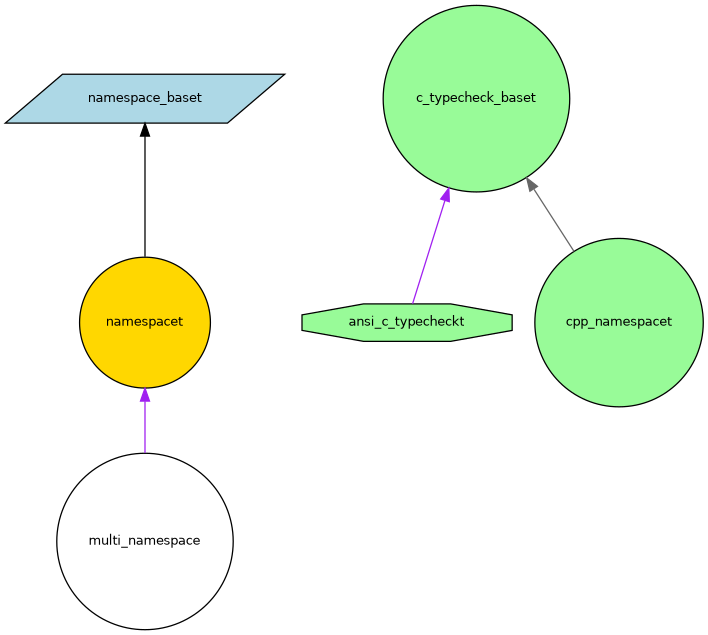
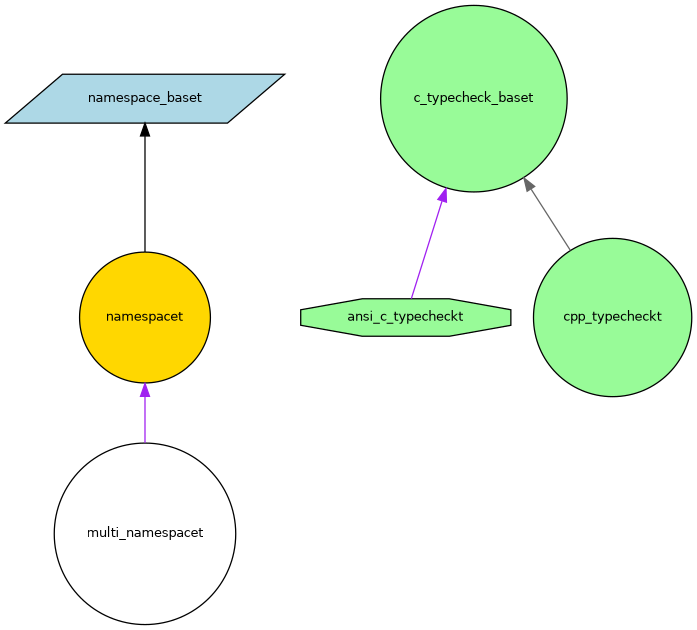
(619, 323) -> (613, 318)
(145, 541) -> (145, 534)
